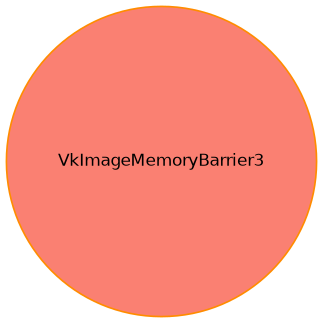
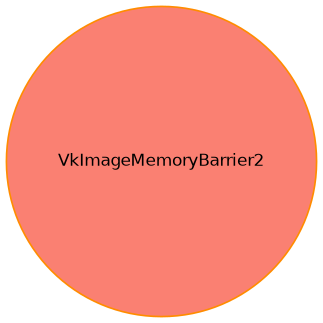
(161, 161) -> (161, 161)
